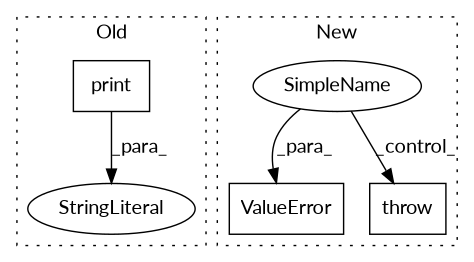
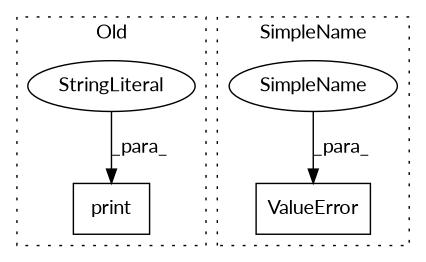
(337, 33) -> (313, 33)
(111, 140) -> (111, 140)
(408, 209) -> none
